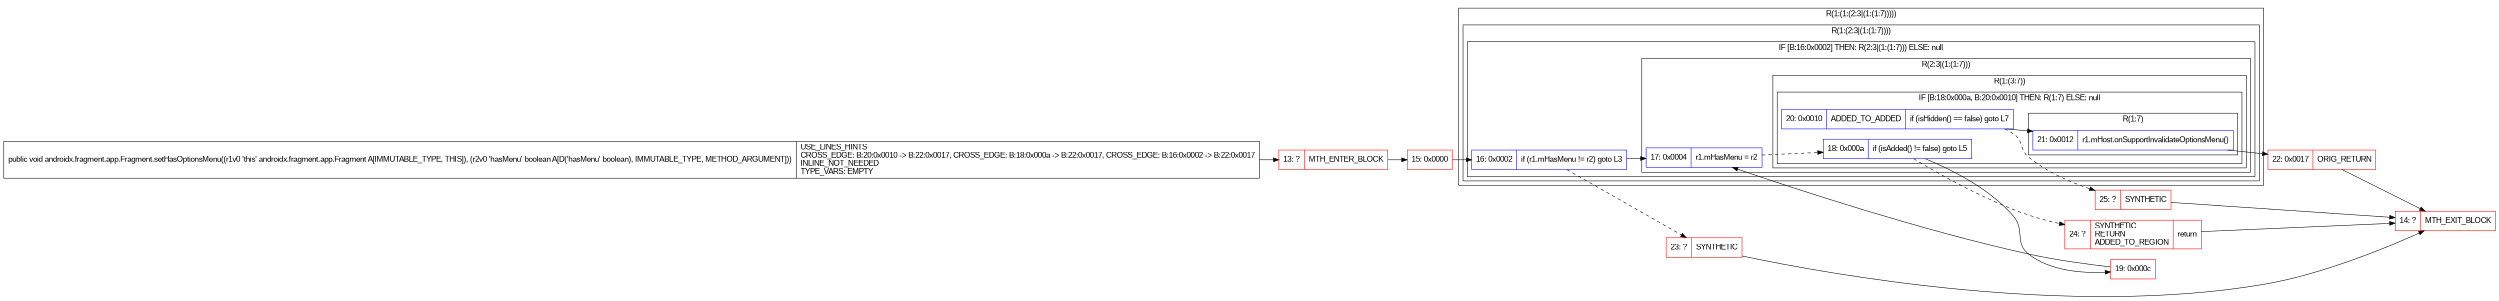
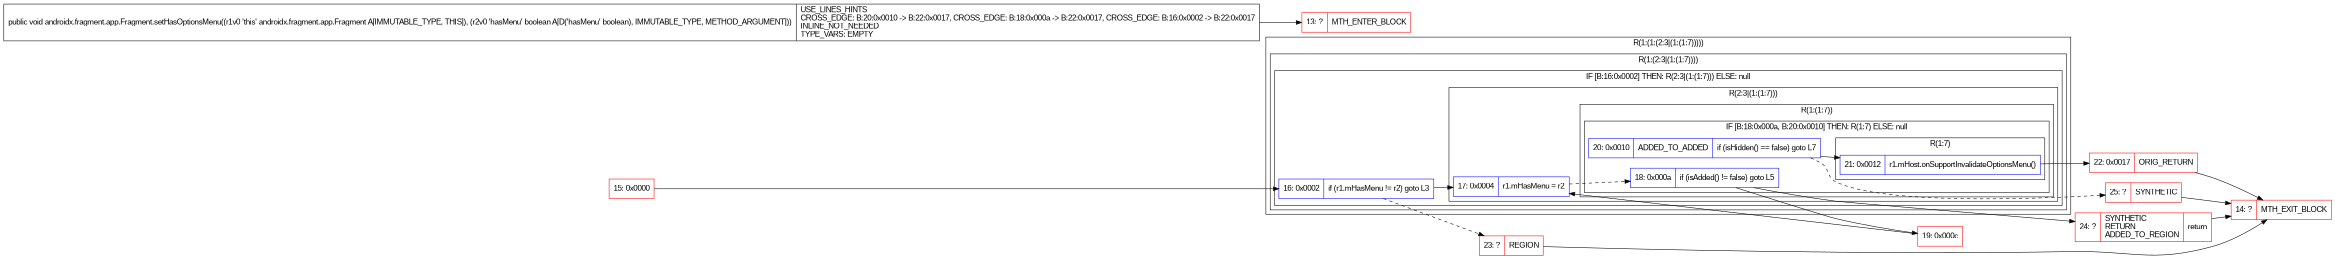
(2010, 82) -> (1817, 110)
(1395, 160) -> none
(1984, 197) -> (1911, 208)
(1717, 247) -> (1524, 245)
